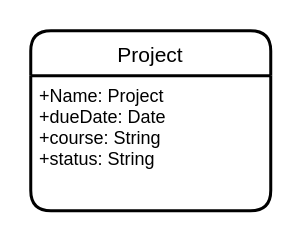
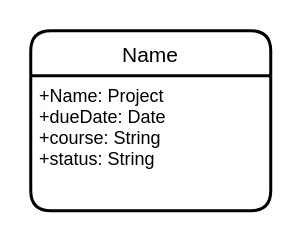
(150, 55) -> (150, 55)
